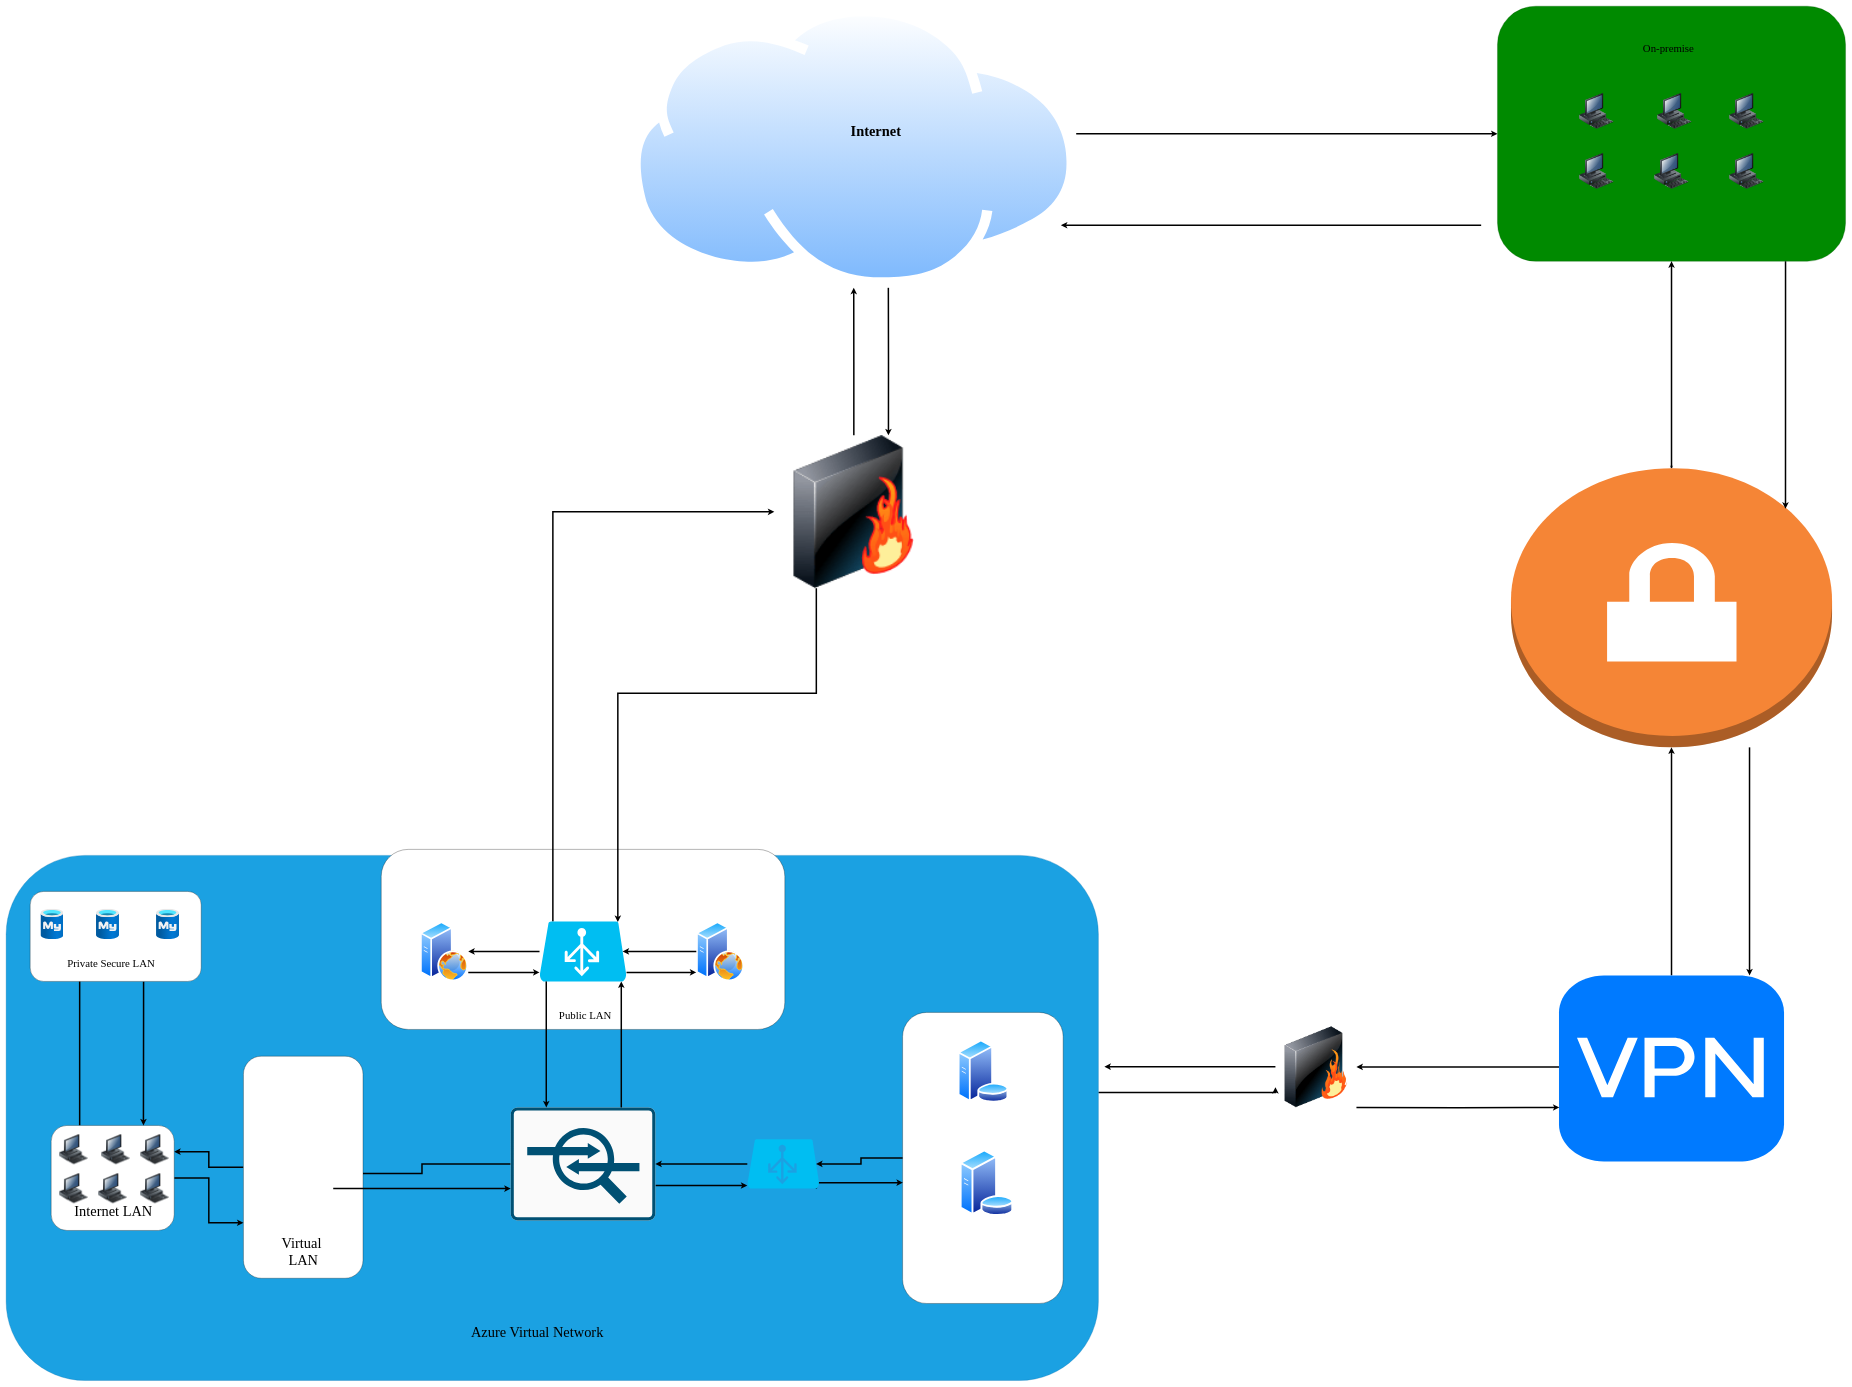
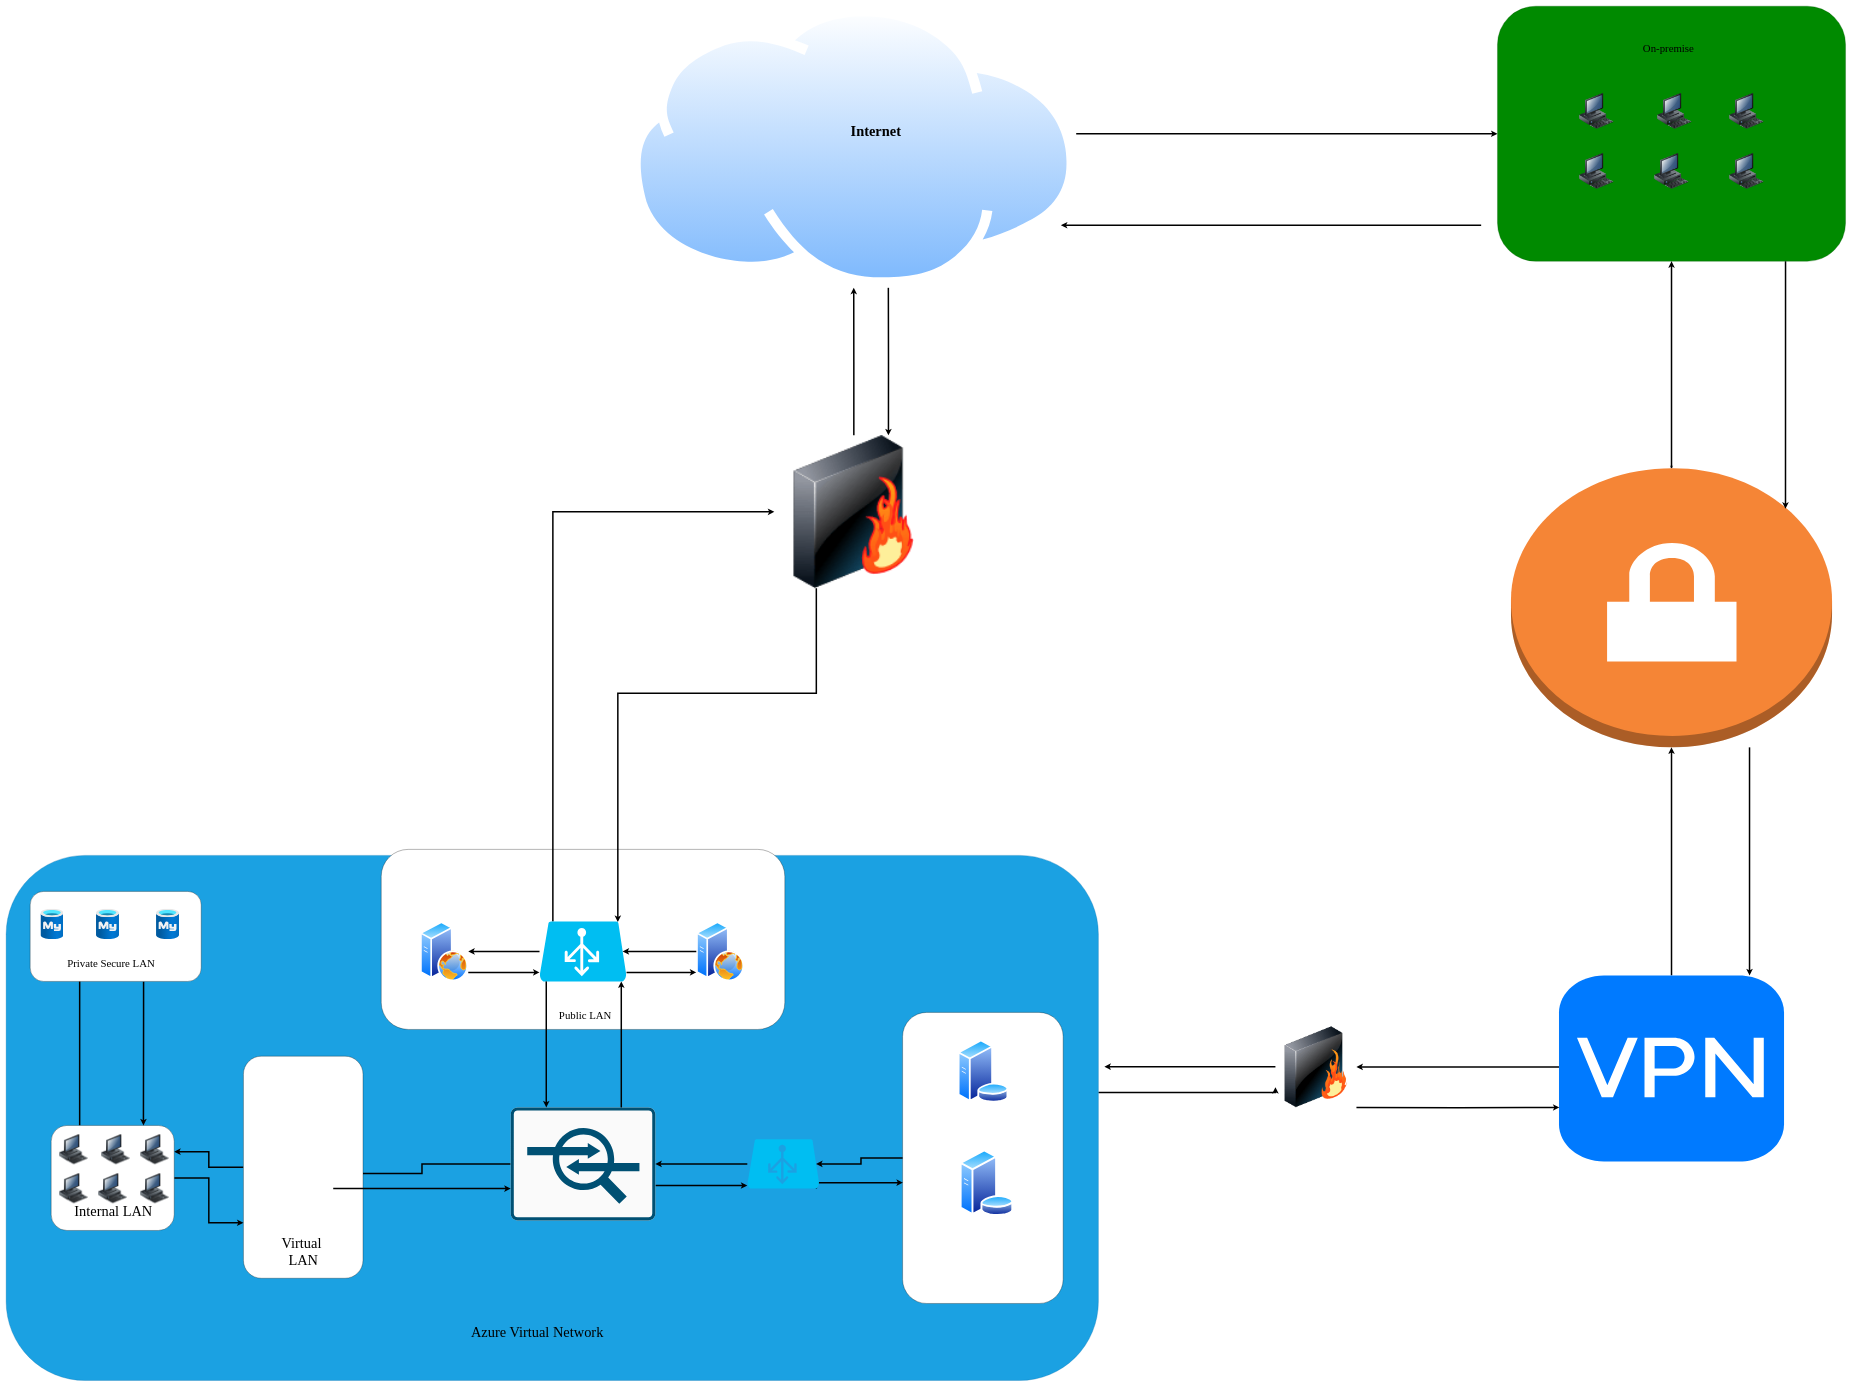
(113, 1211) -> (113, 1211)
